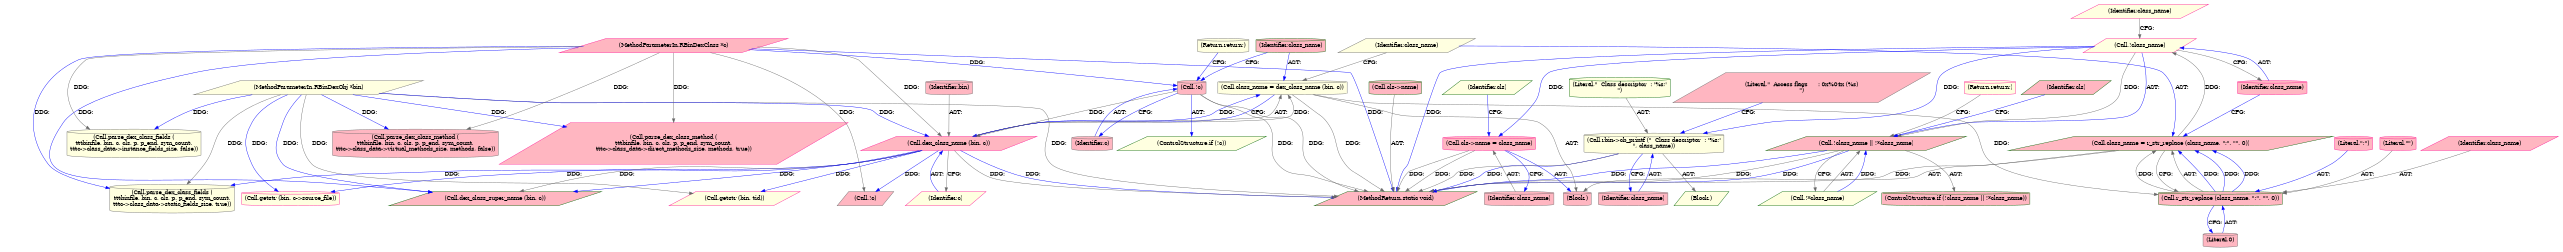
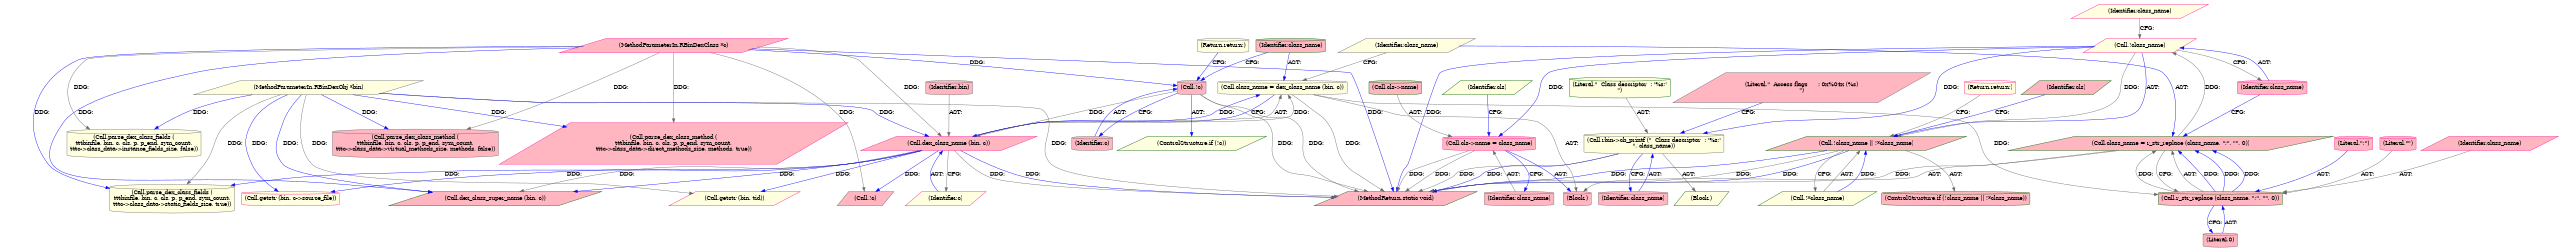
(1390, 141) -> (1417, 122)
